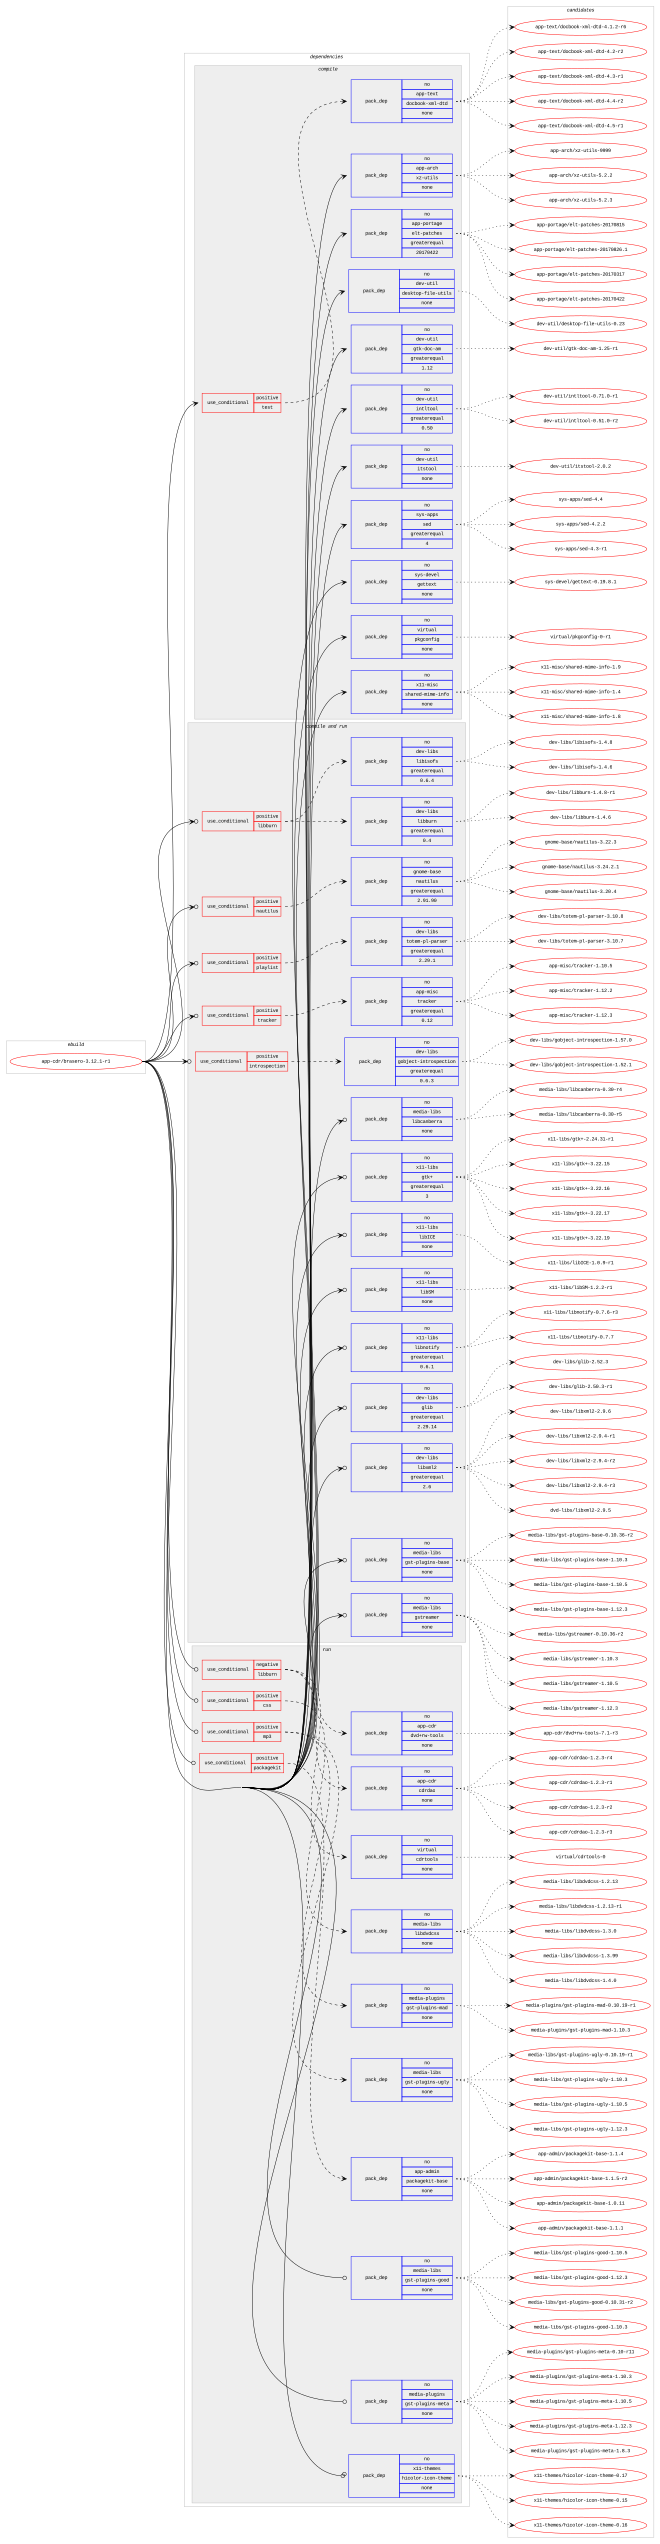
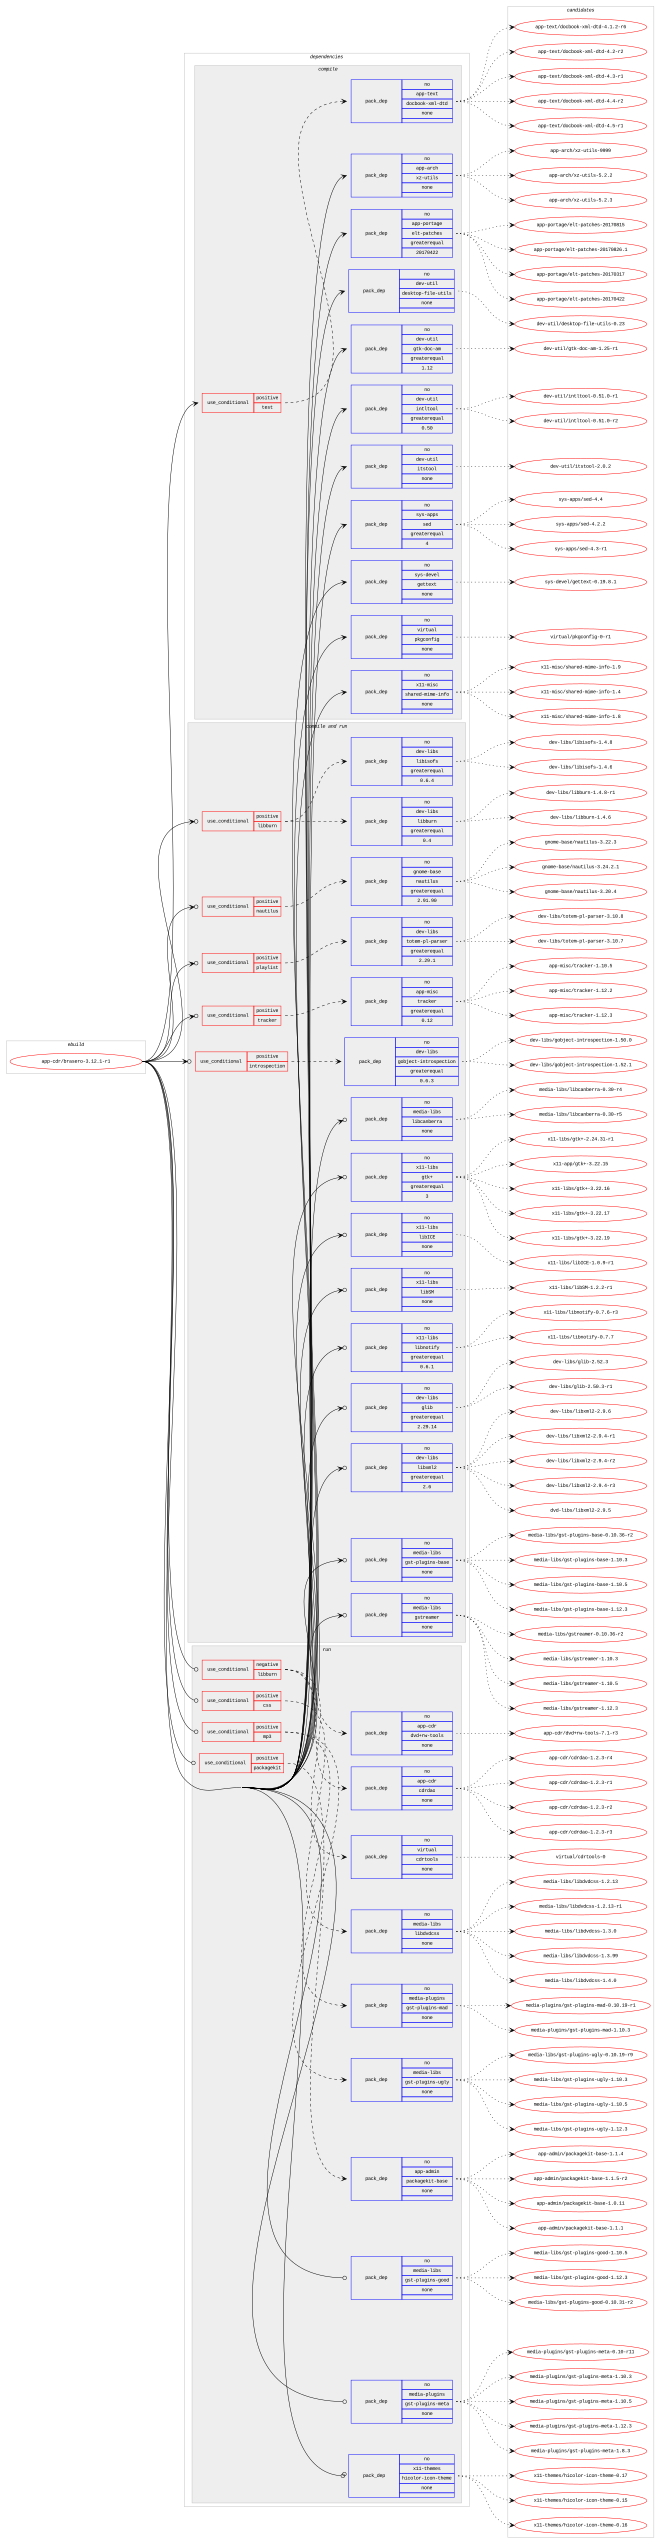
(581, 396) -> (581, 396)
(581, 1040) -> (581, 1040)
(581, 1164) -> (581, 1164)
(581, 2055) -> (581, 2055)
(581, 2327) -> none
